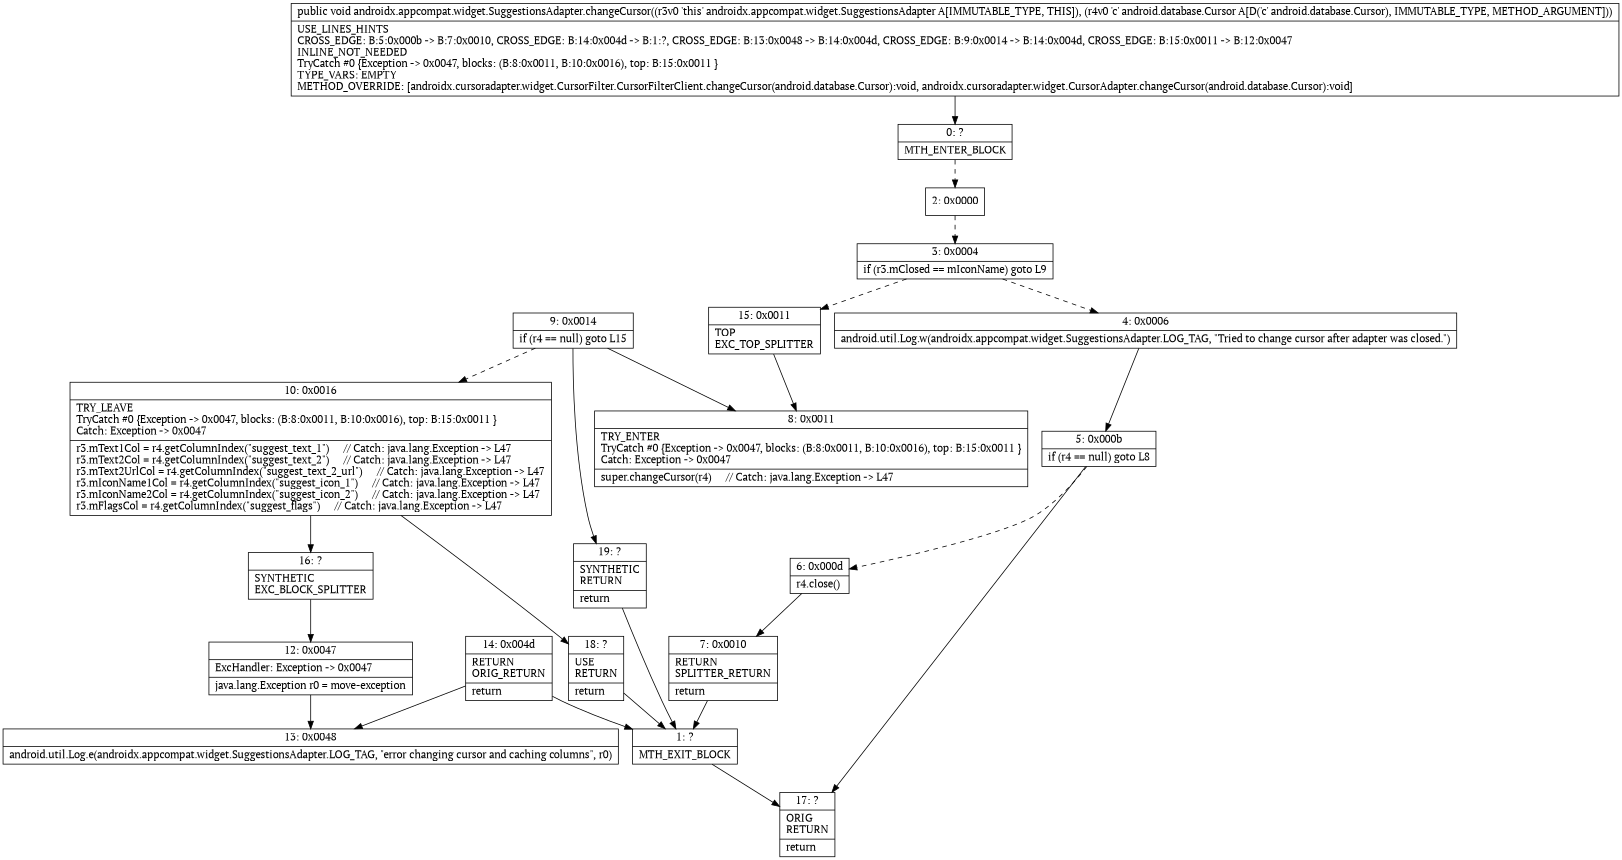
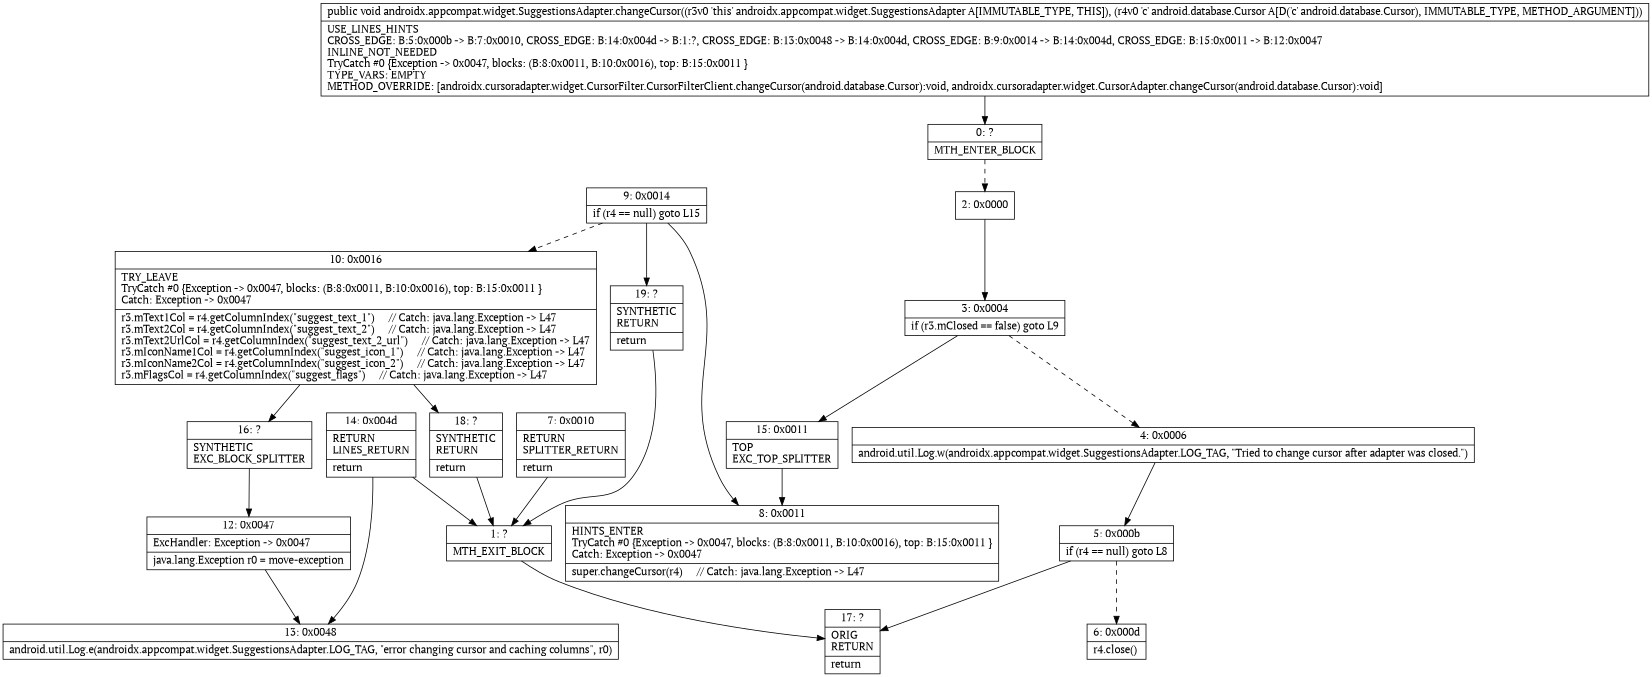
(955, 226) -> (985, 256)
(955, 270) -> (985, 326)
(867, 293) -> (891, 377)
(631, 437) -> (608, 531)
(782, 612) -> none
(585, 662) -> (466, 439)
(509, 674) -> (371, 450)
